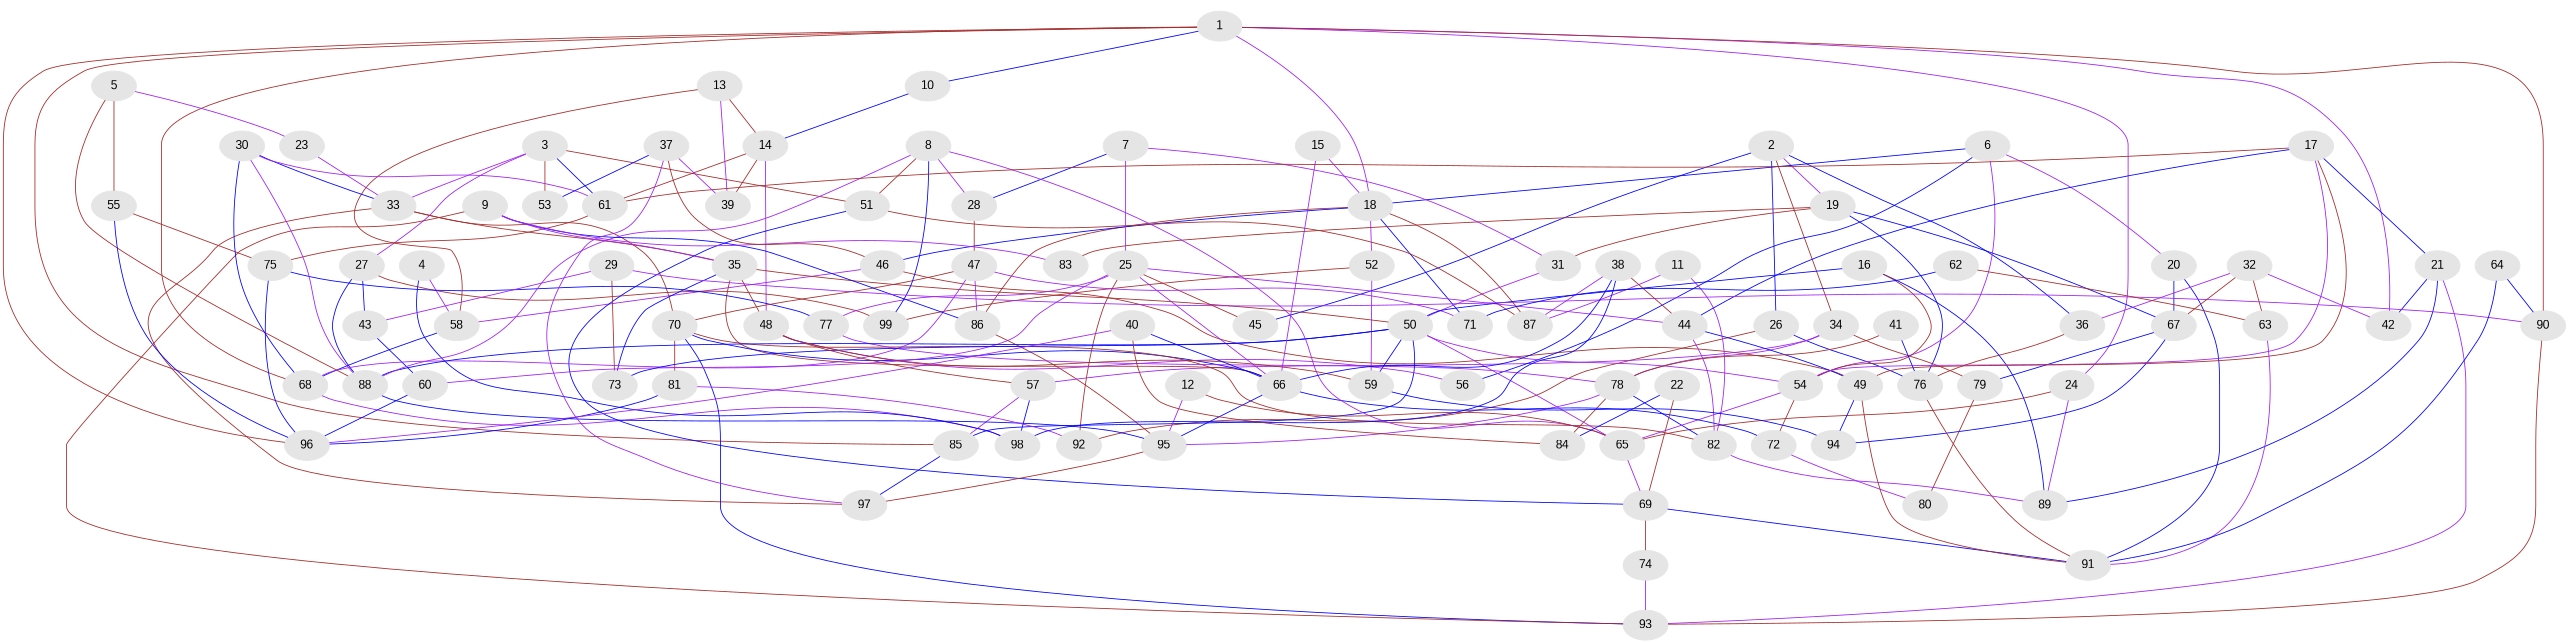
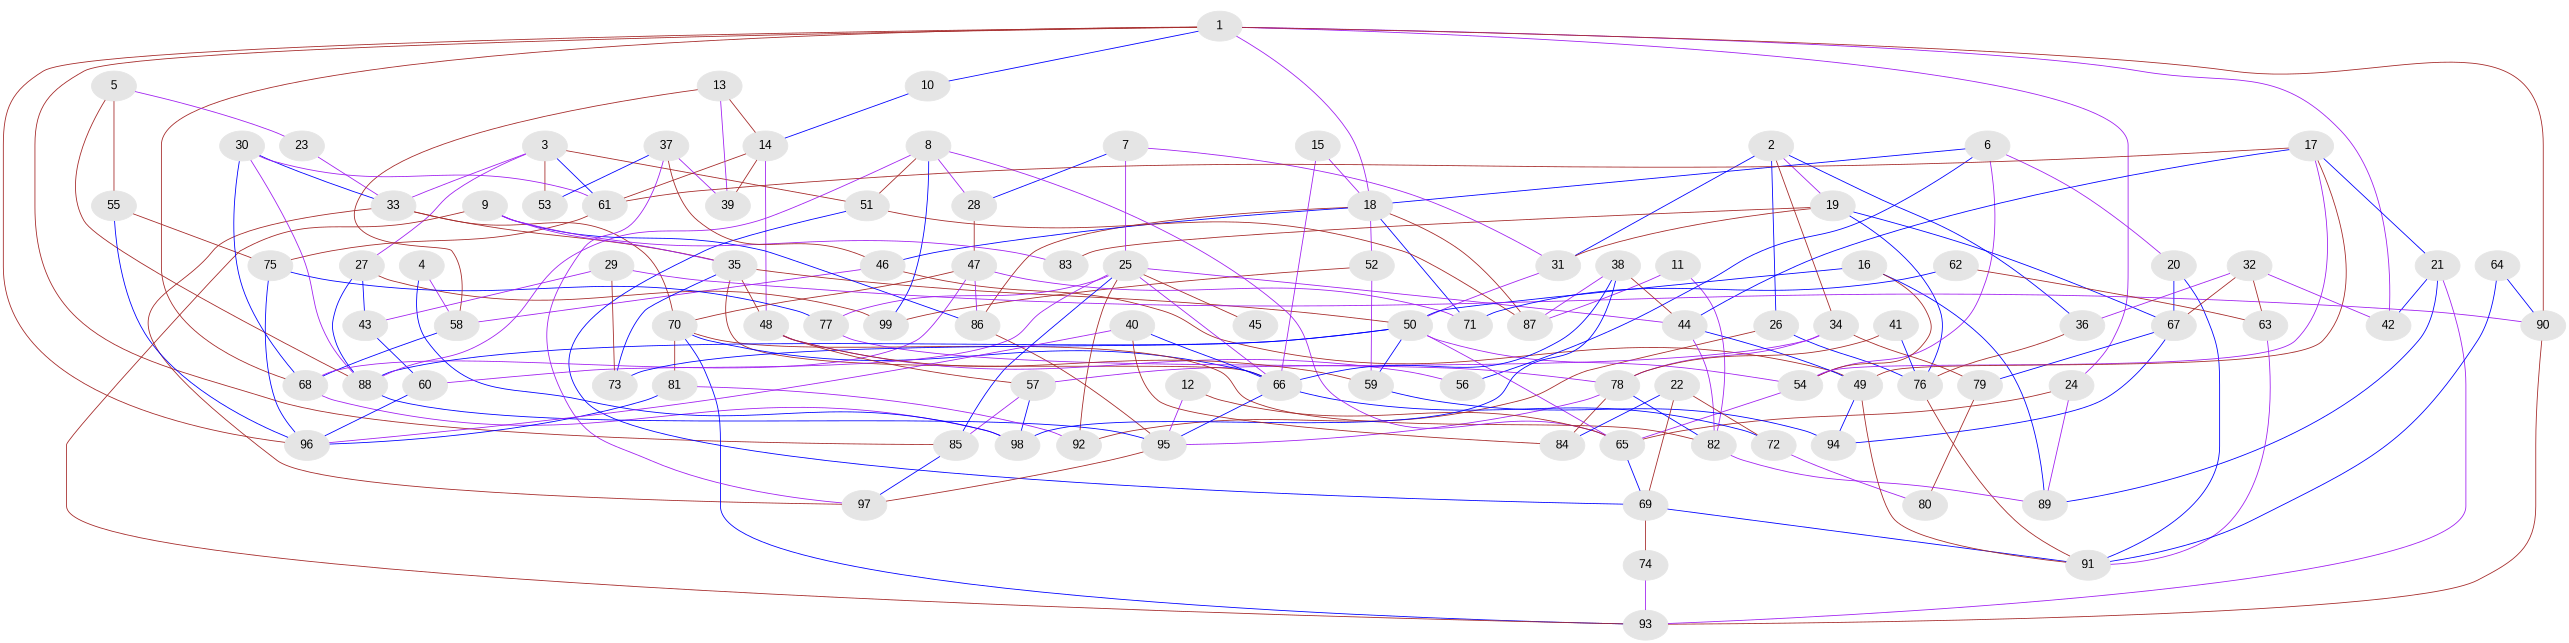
(1526, 233) -> (1665, 206)
(1788, 413) -> (1725, 415)
(1220, 423) -> (1042, 337)
(1634, 475) -> (1634, 475)
